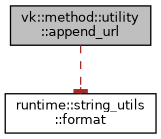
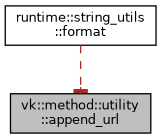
(81, 66) -> (81, 66)
